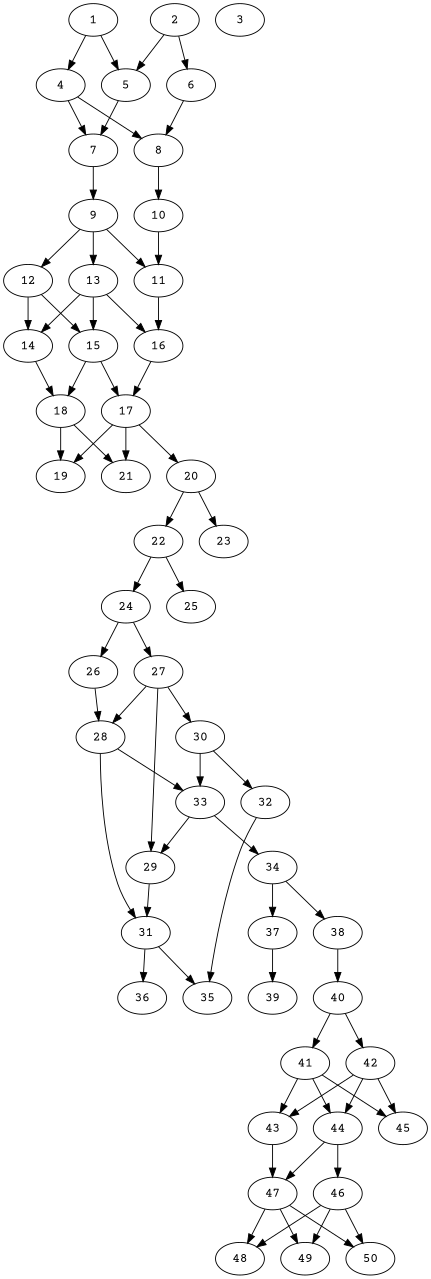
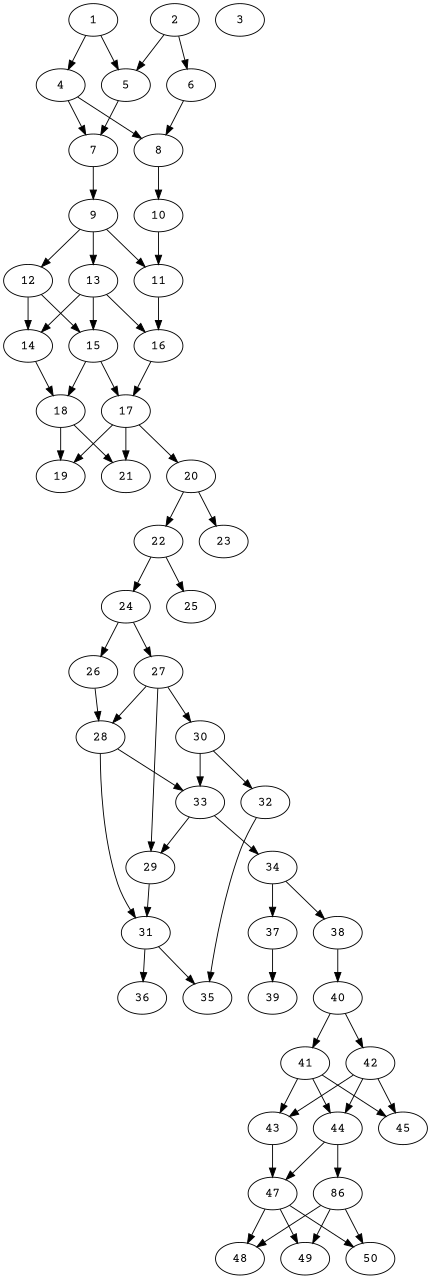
(338, 1194) -> (338, 1194)
